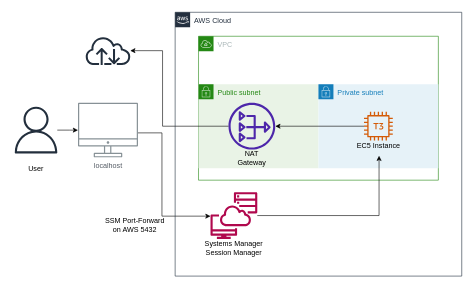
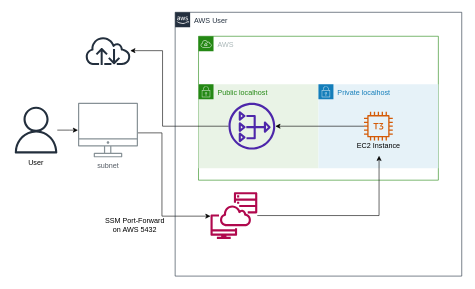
(210, 21) -> (209, 21)
(224, 45) -> (224, 45)
(241, 93) -> (245, 93)
(364, 93) -> (368, 93)
(379, 146) -> (379, 146)
(252, 159) -> none
(108, 166) -> (108, 166)
(36, 169) -> (36, 163)
(234, 248) -> none
